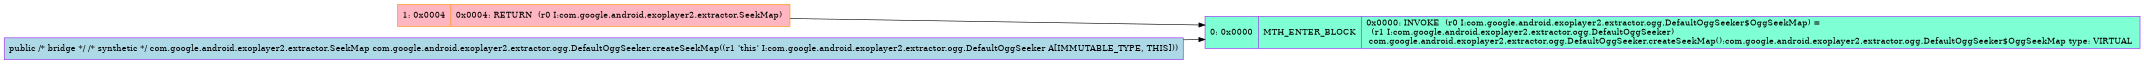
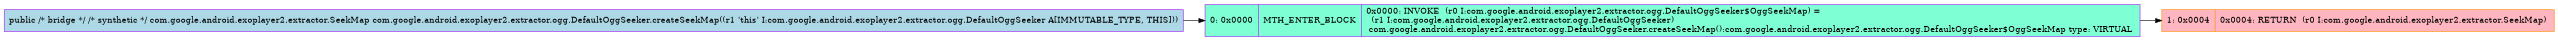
(994, 22) -> (2148, 21)
